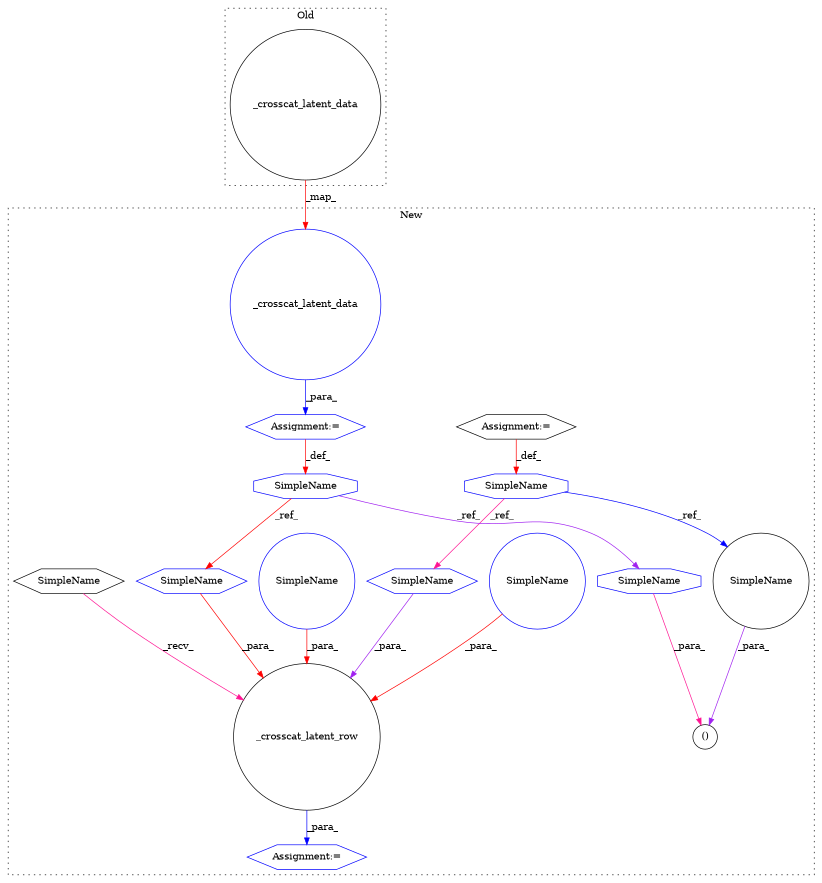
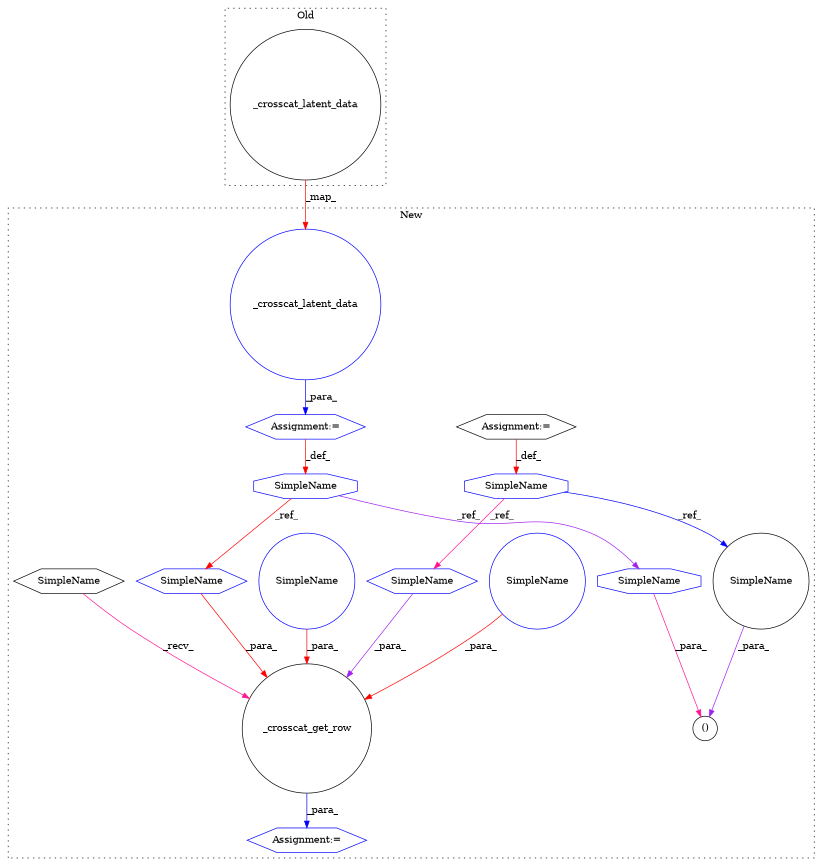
(307, 737) -> (307, 728)
